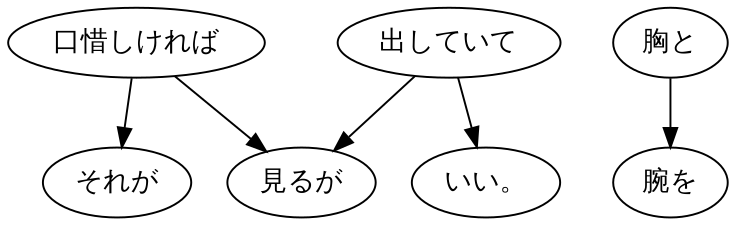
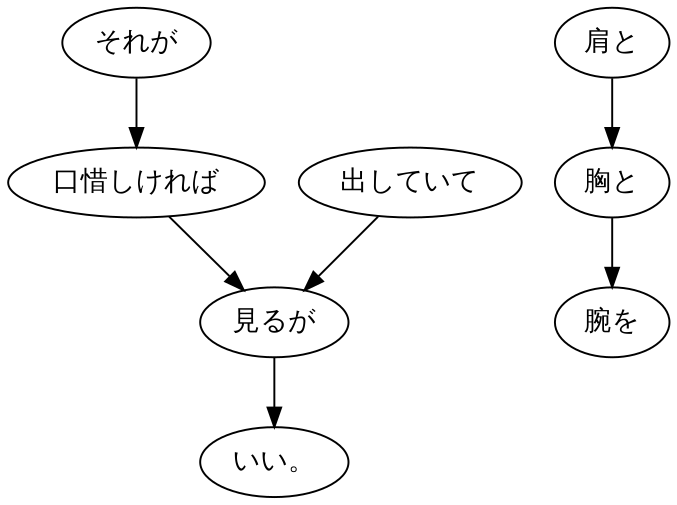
none -> (612, 43)
(128, 103) -> (136, 103)
(465, 103) -> (274, 383)
